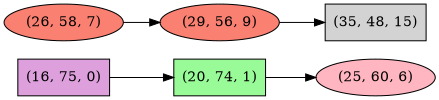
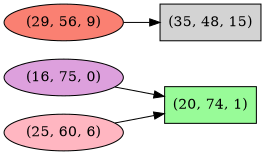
(64, 22) -> none
(64, 77) -> (64, 77)
(286, 77) -> (135, 119)
